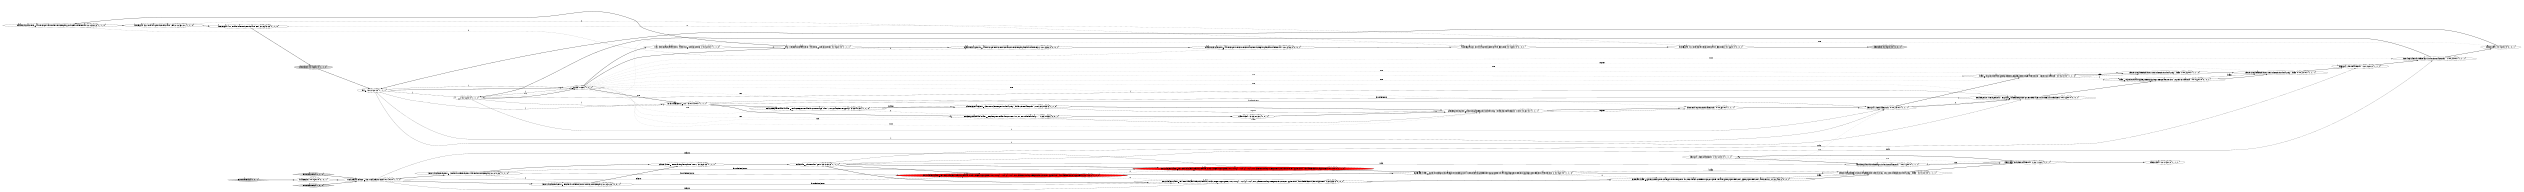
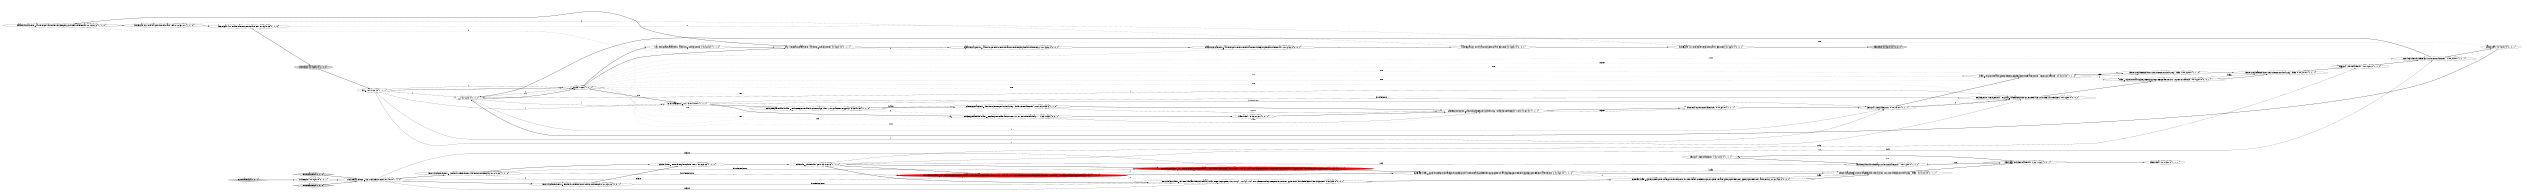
(1438, 30) -> (1486, 135)
